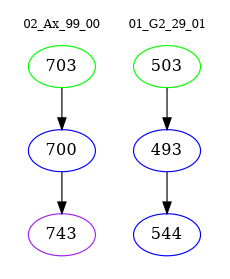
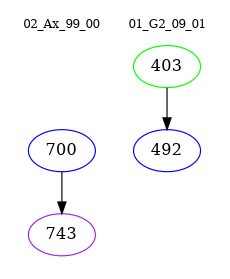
(168, 25) -> (168, 25)
(62, 67) -> none
(167, 67) -> (167, 67)
(167, 151) -> (167, 151)
(167, 235) -> none
